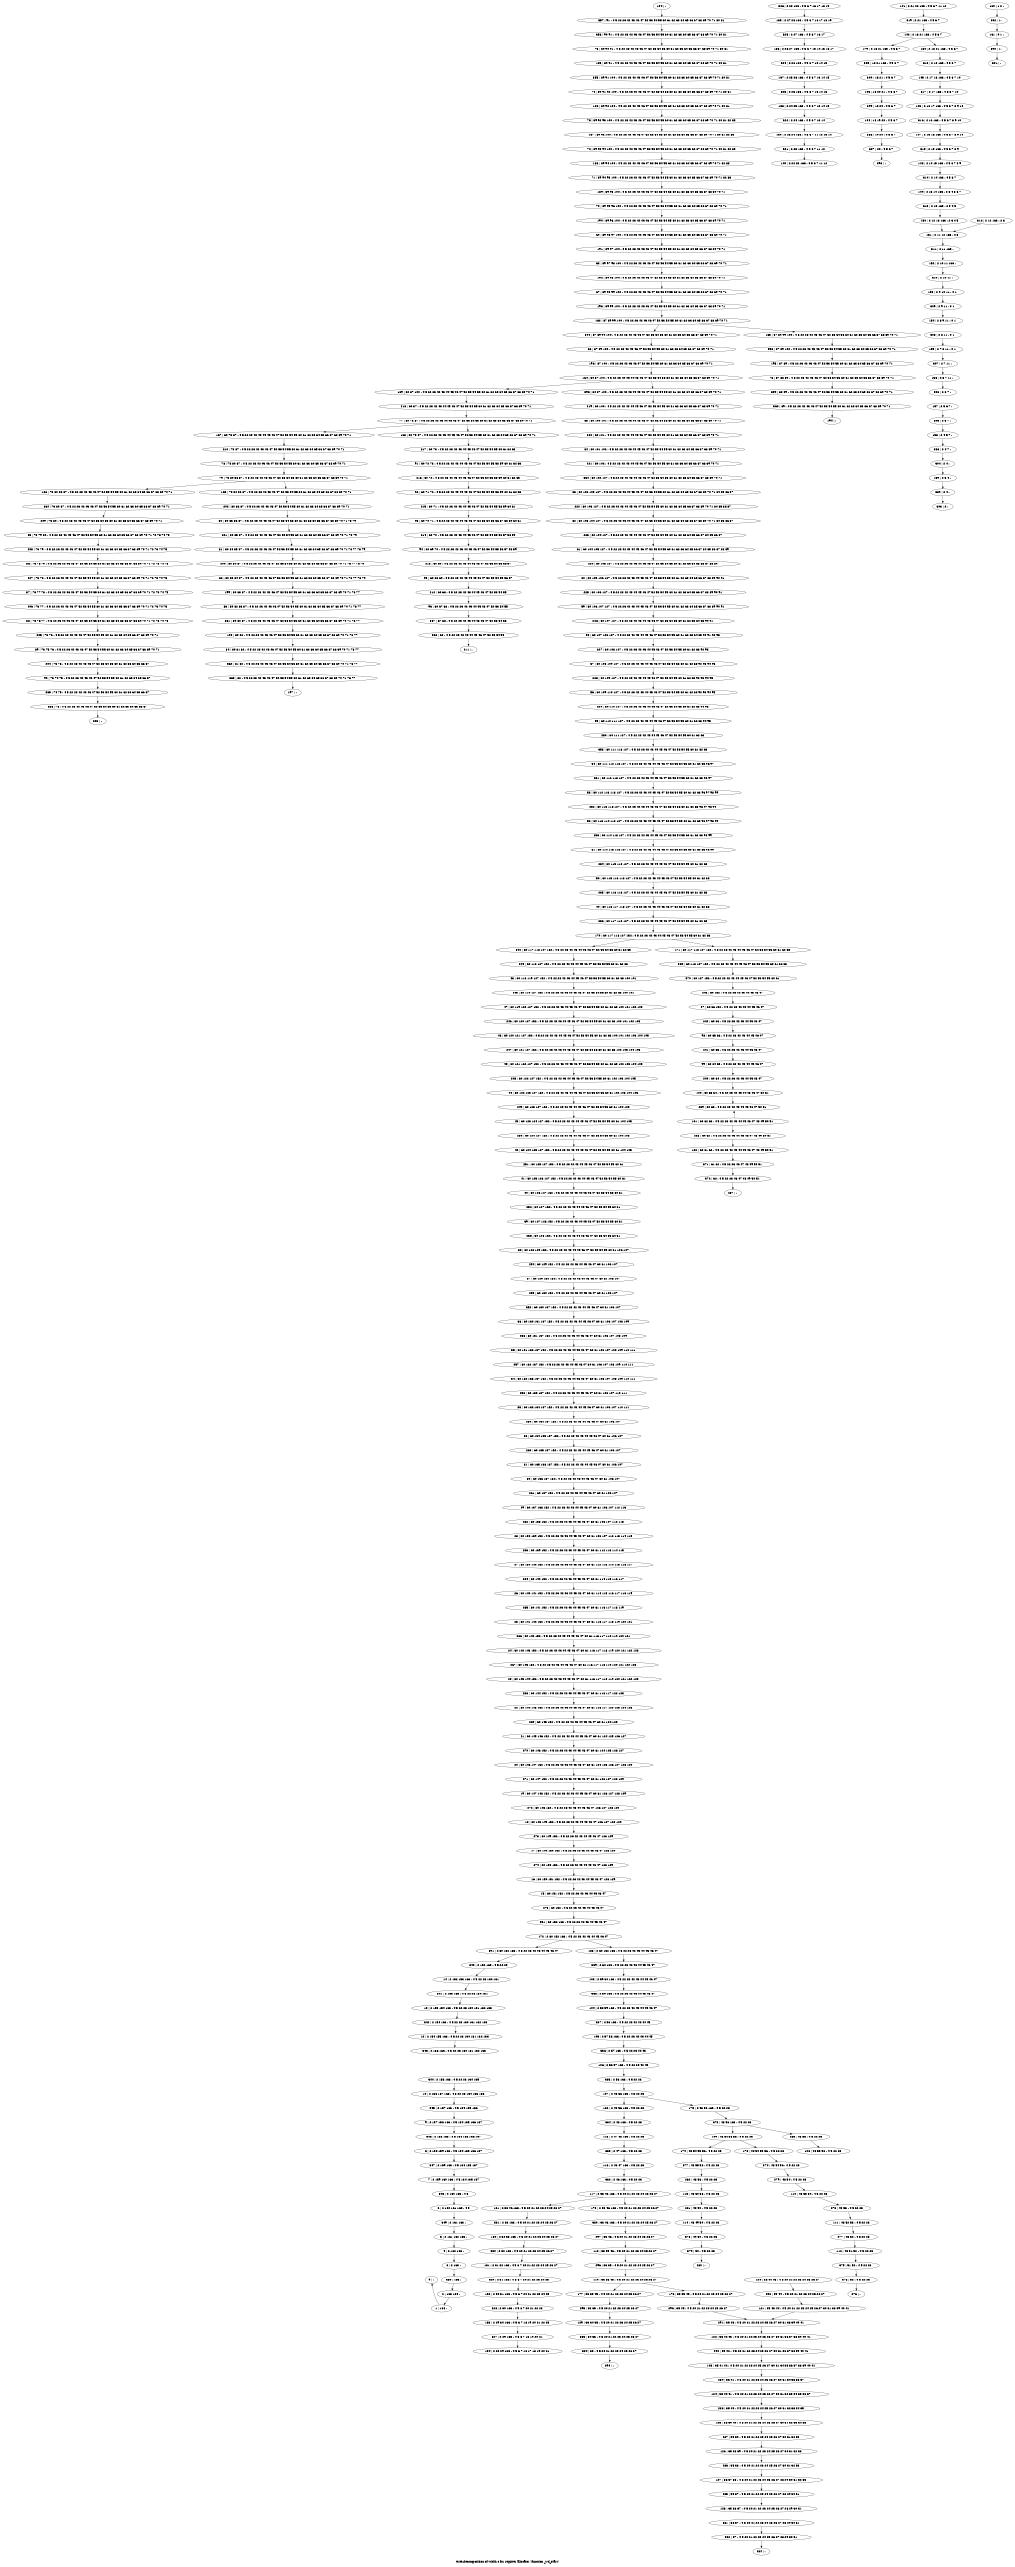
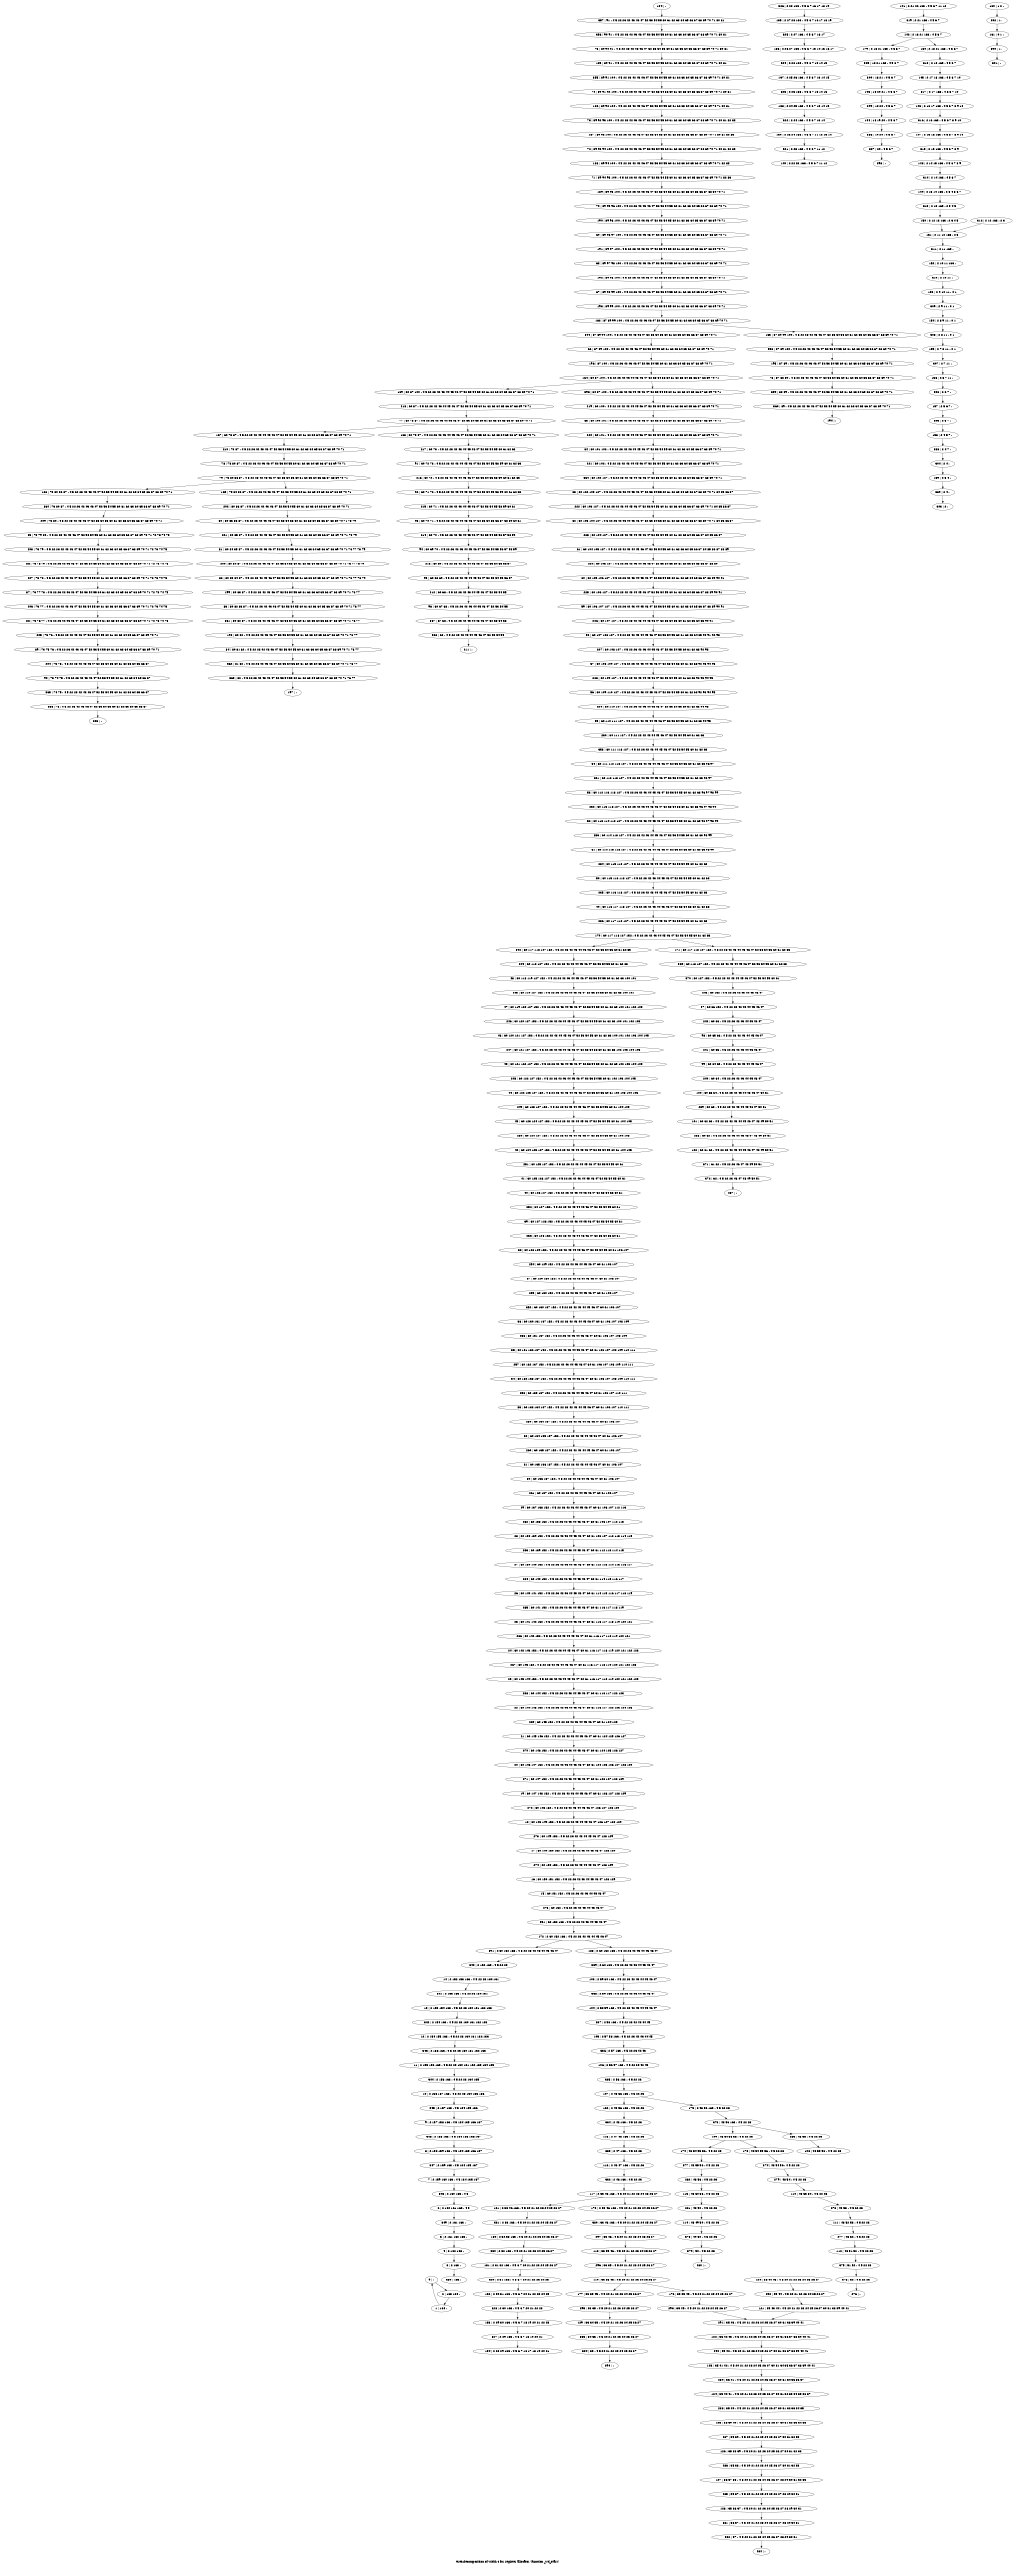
none -> (943, 327)
none -> (943, 398)
(734, 1115) -> (732, 1113)
(481, 1972) -> none
none -> (454, 2065)
(453, 2286) -> (440, 2286)
none -> (761, 2515)
